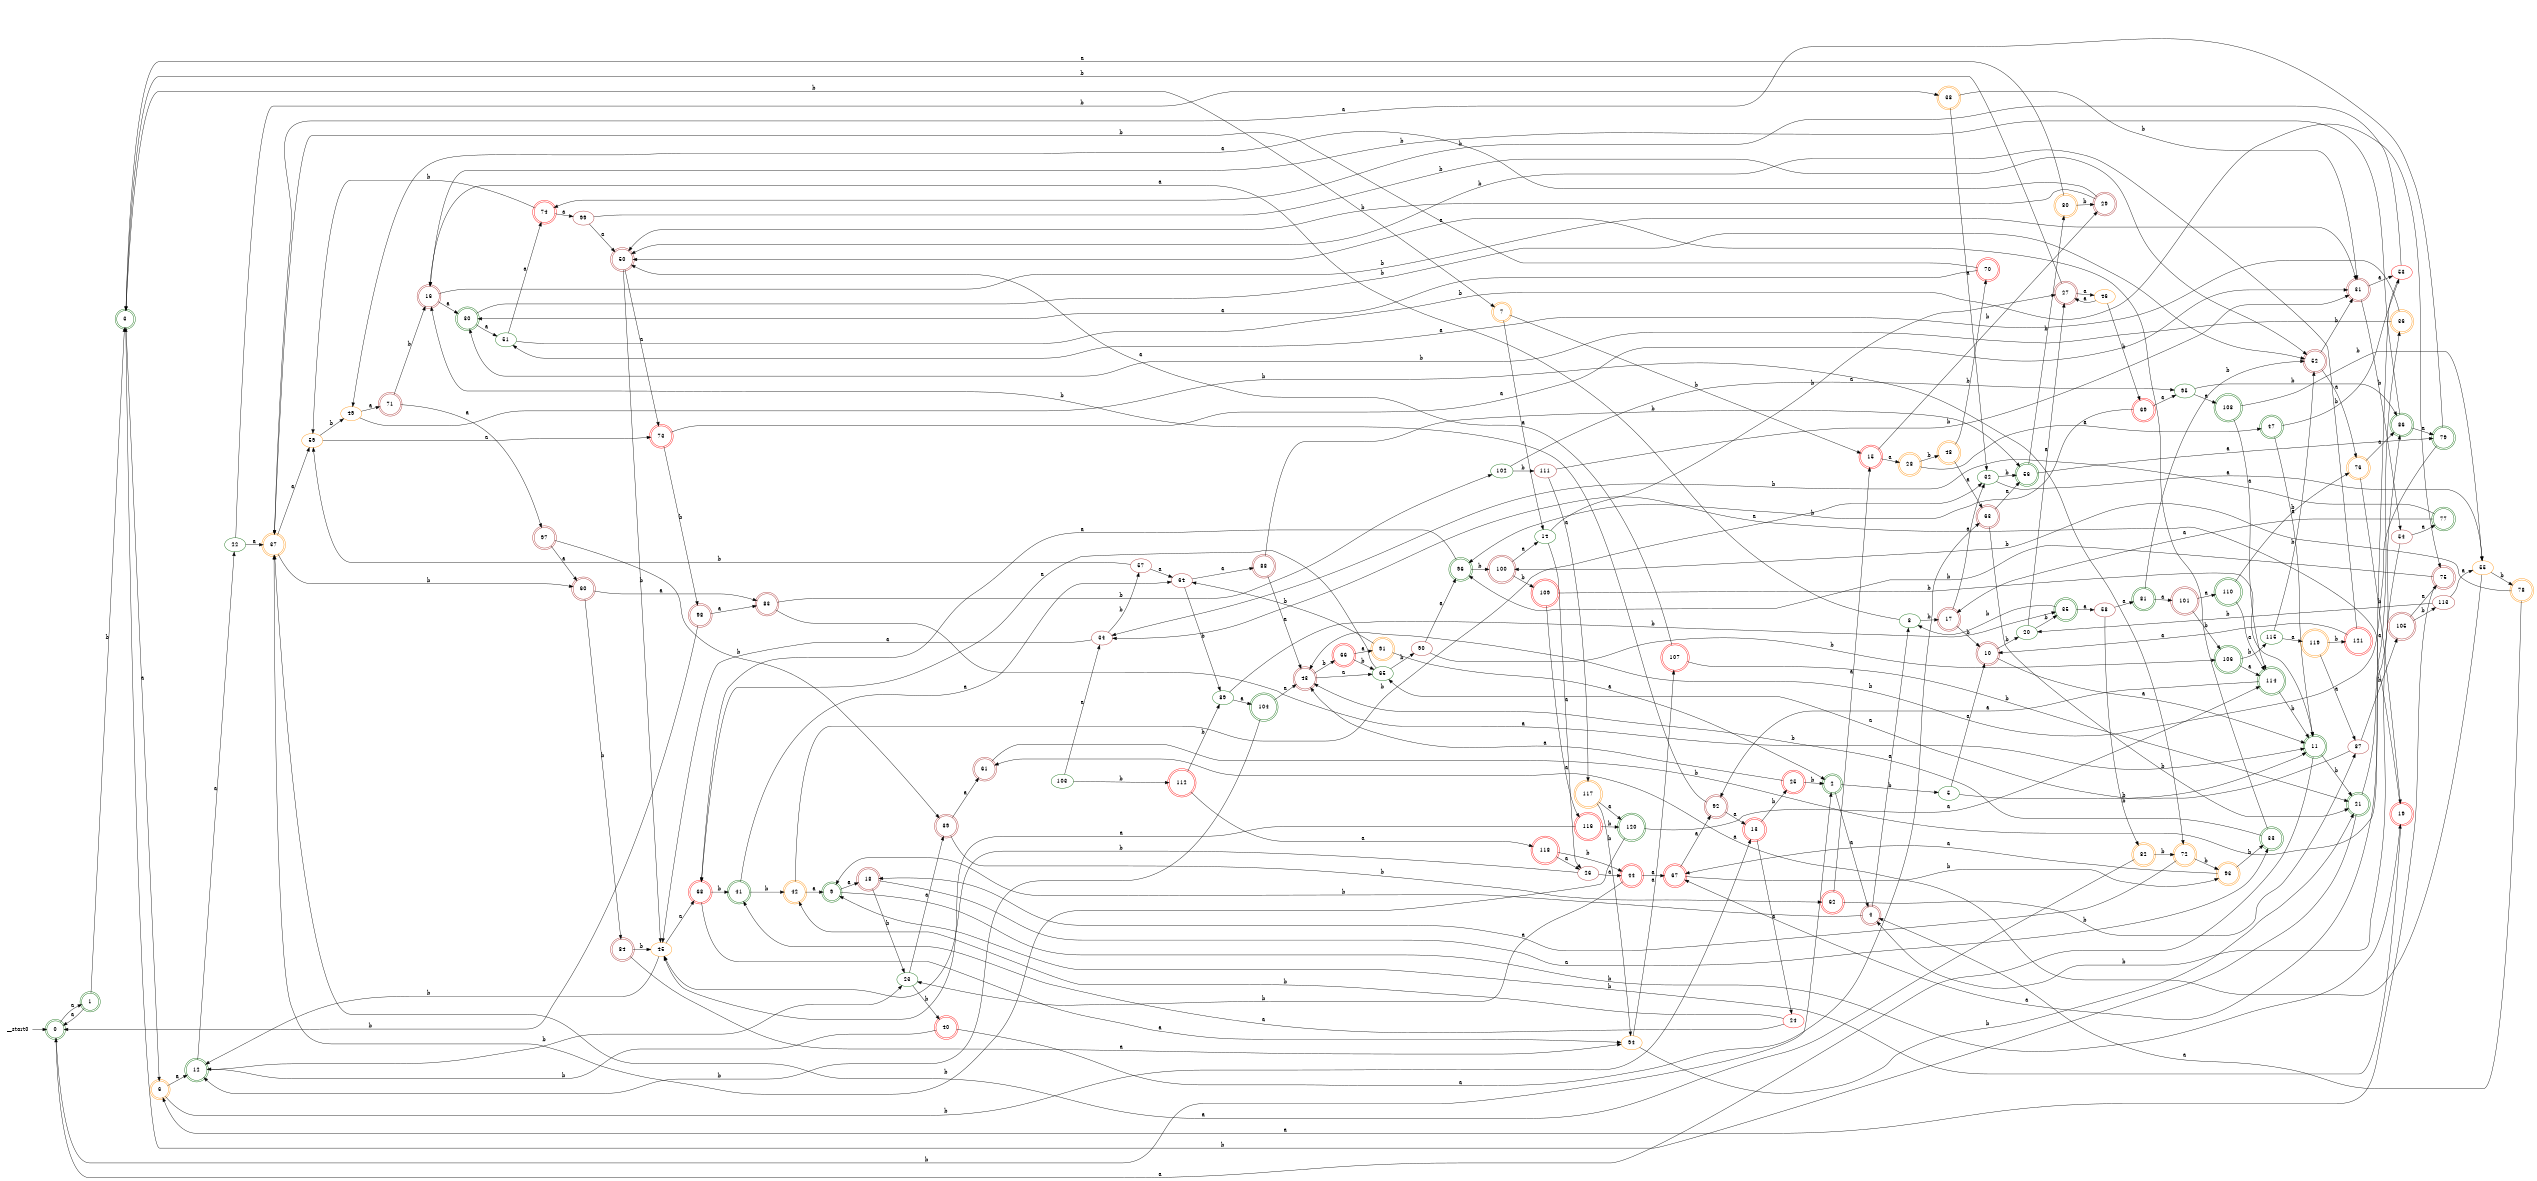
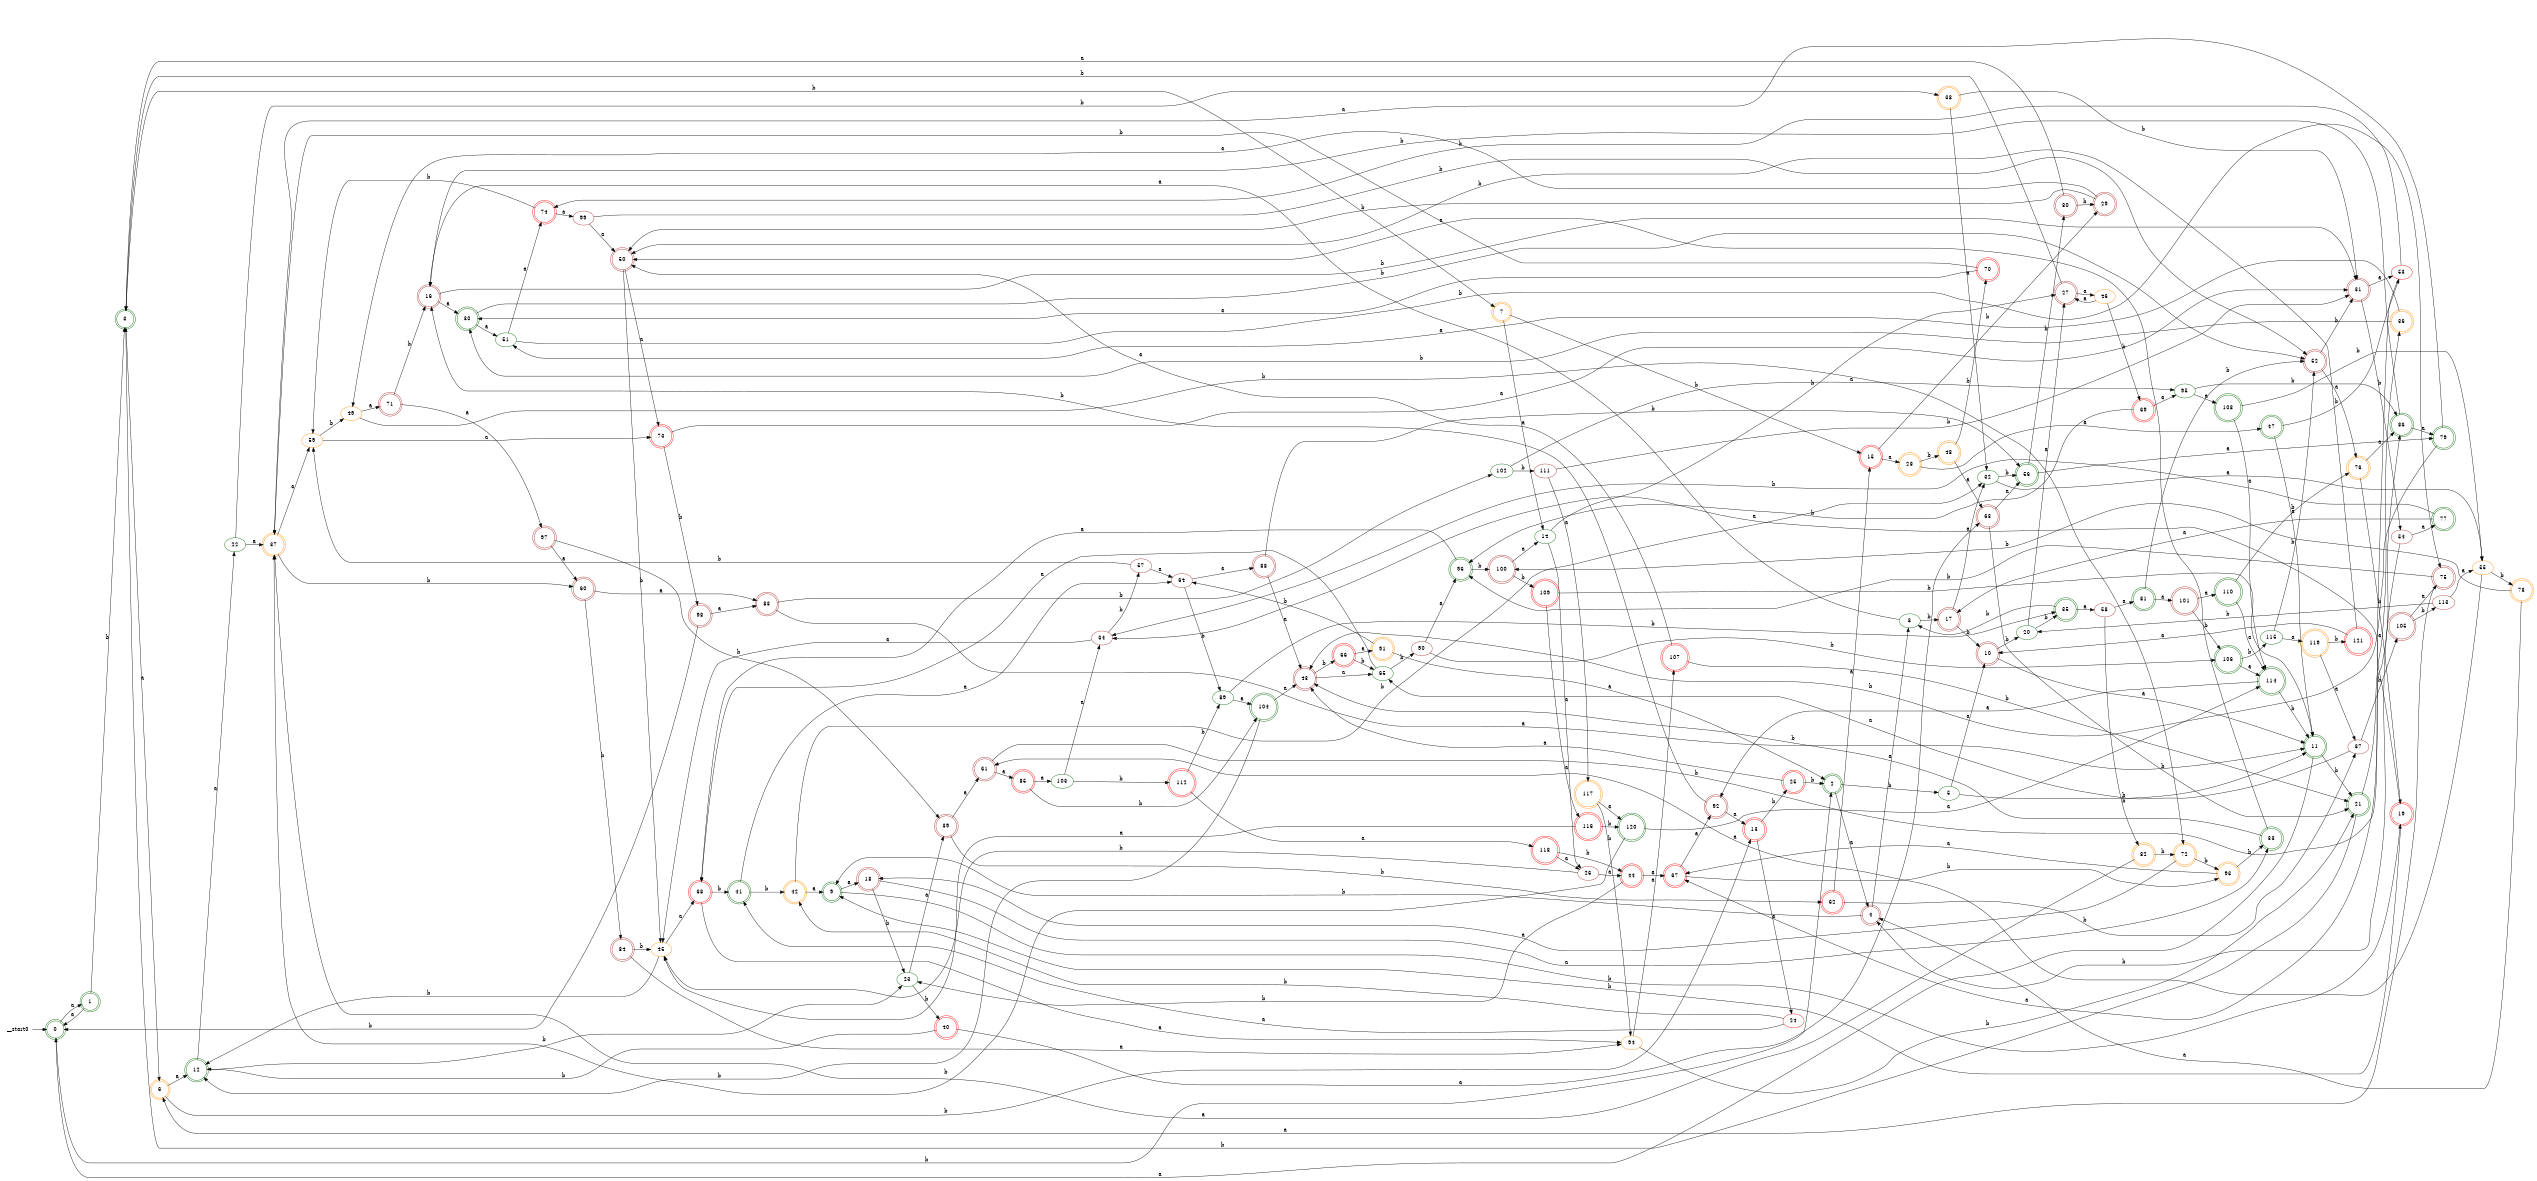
(2066, 206) -> (2066, 206)
none -> (1023, 781)
